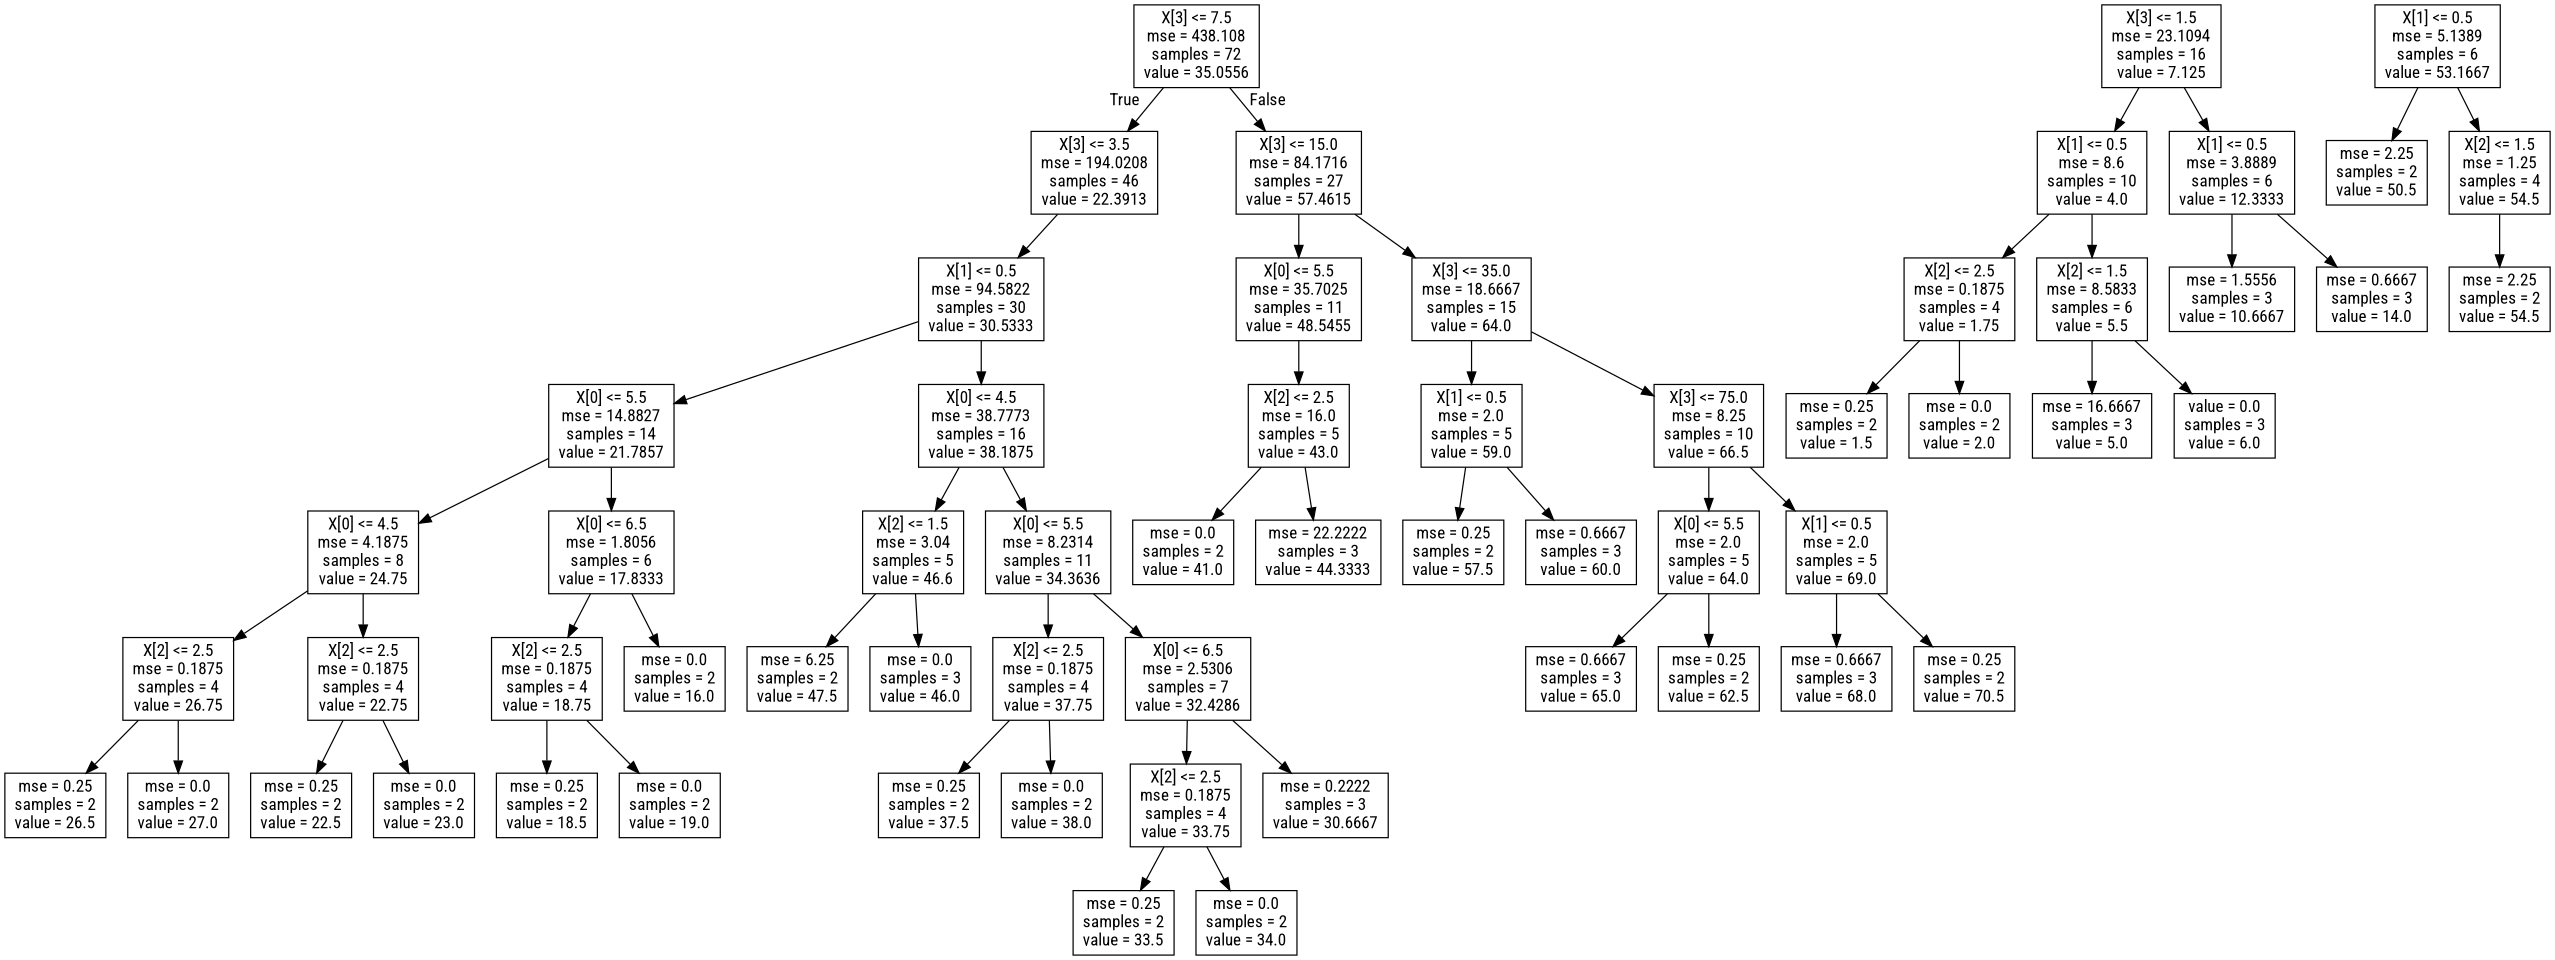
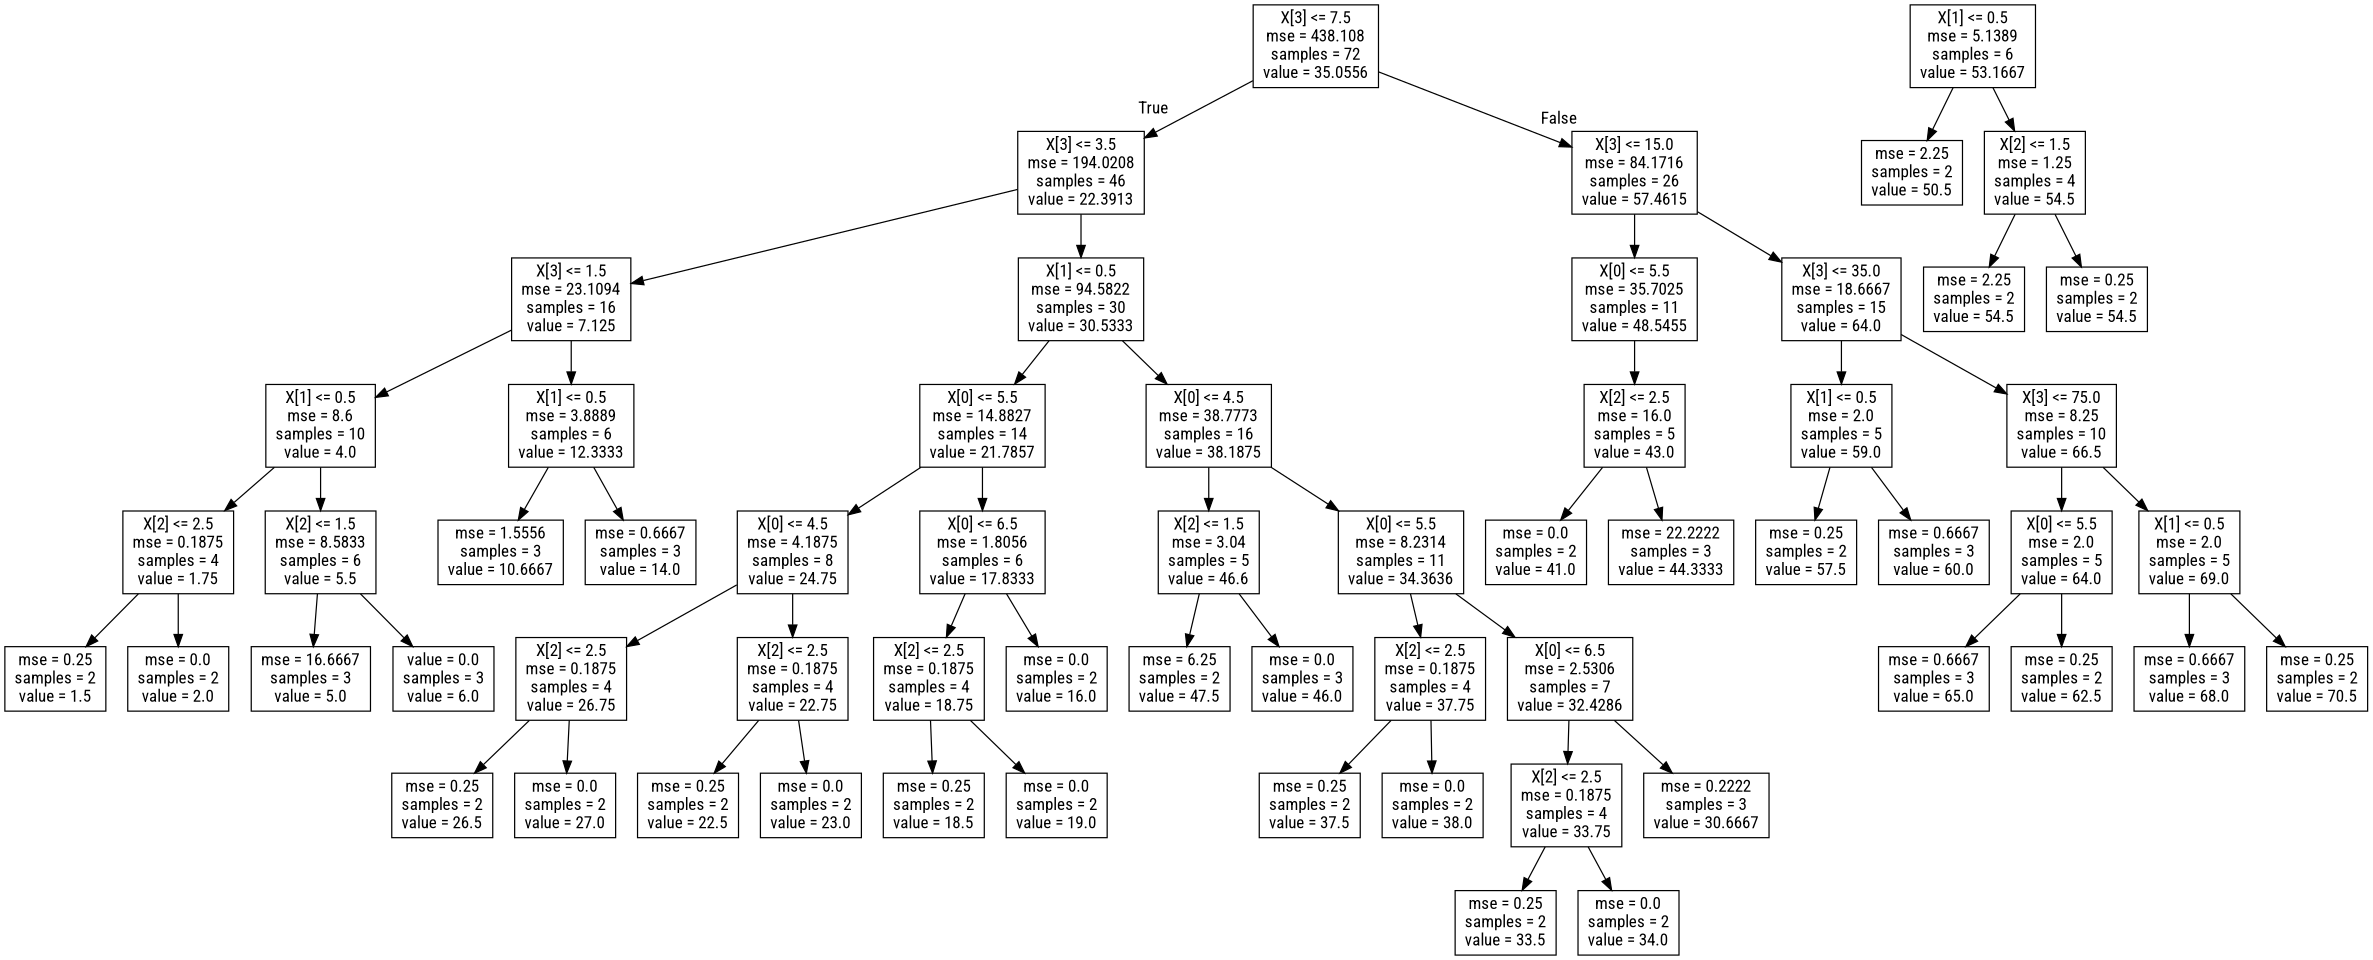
(1299, 173) -> (1635, 173)
none -> (830, 235)
none -> (2097, 299)
